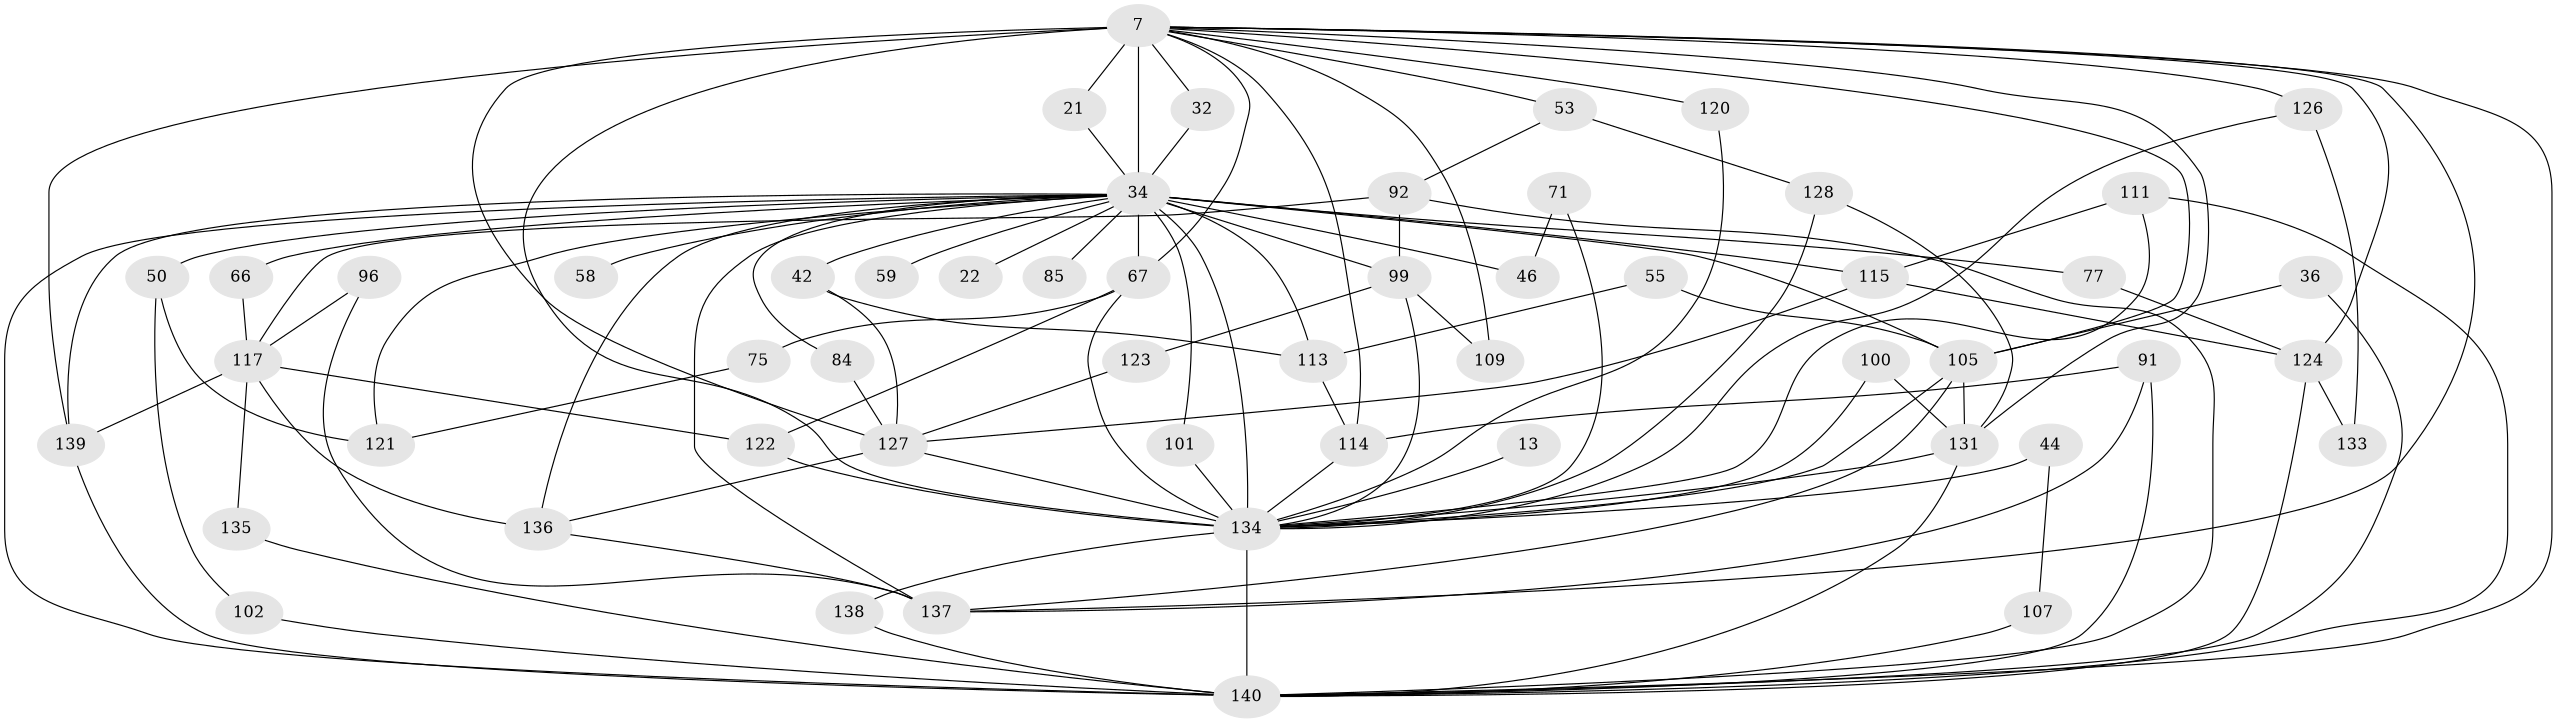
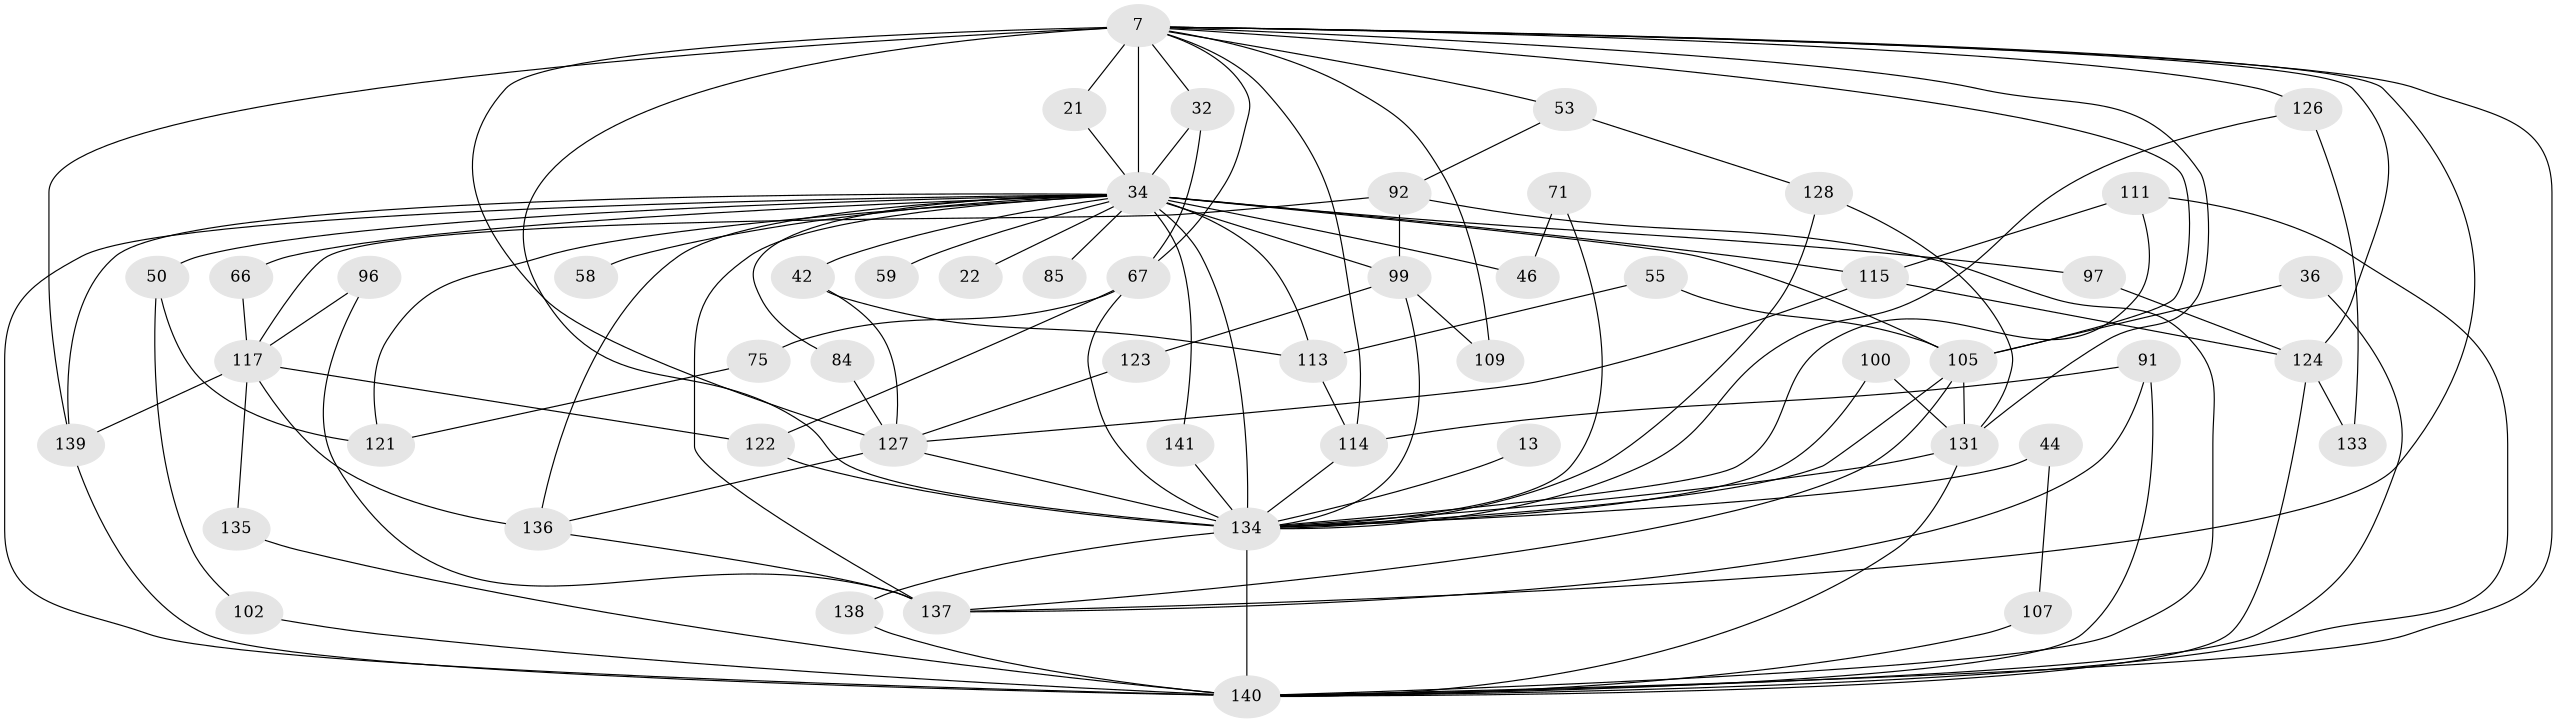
(1715, 110) -> none
(1138, 236) -> (1189, 191)
(2094, 277) -> (2094, 277)
(1180, 445) -> (1180, 445)
